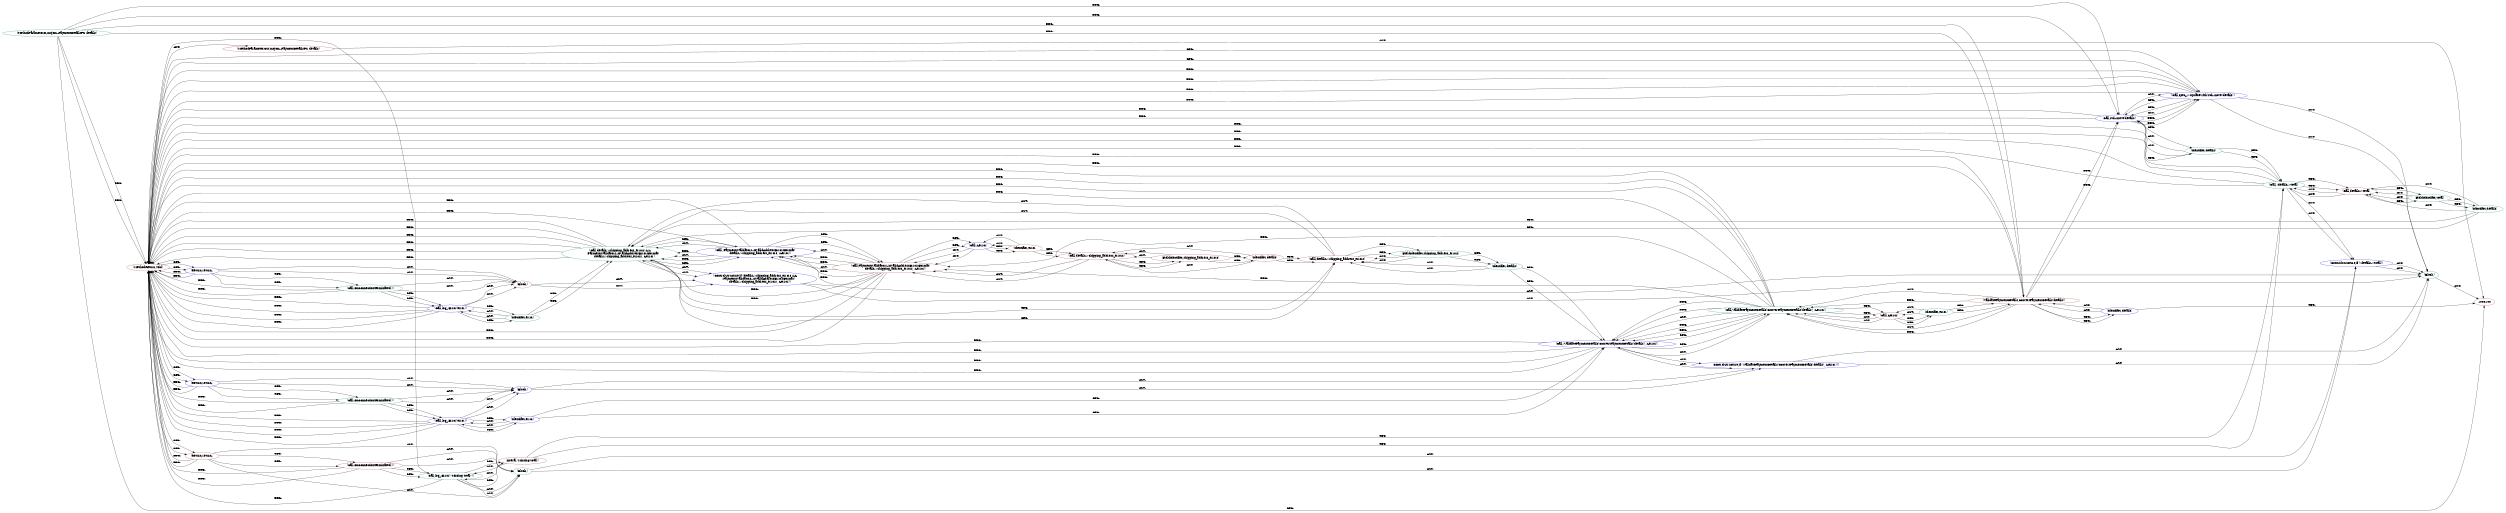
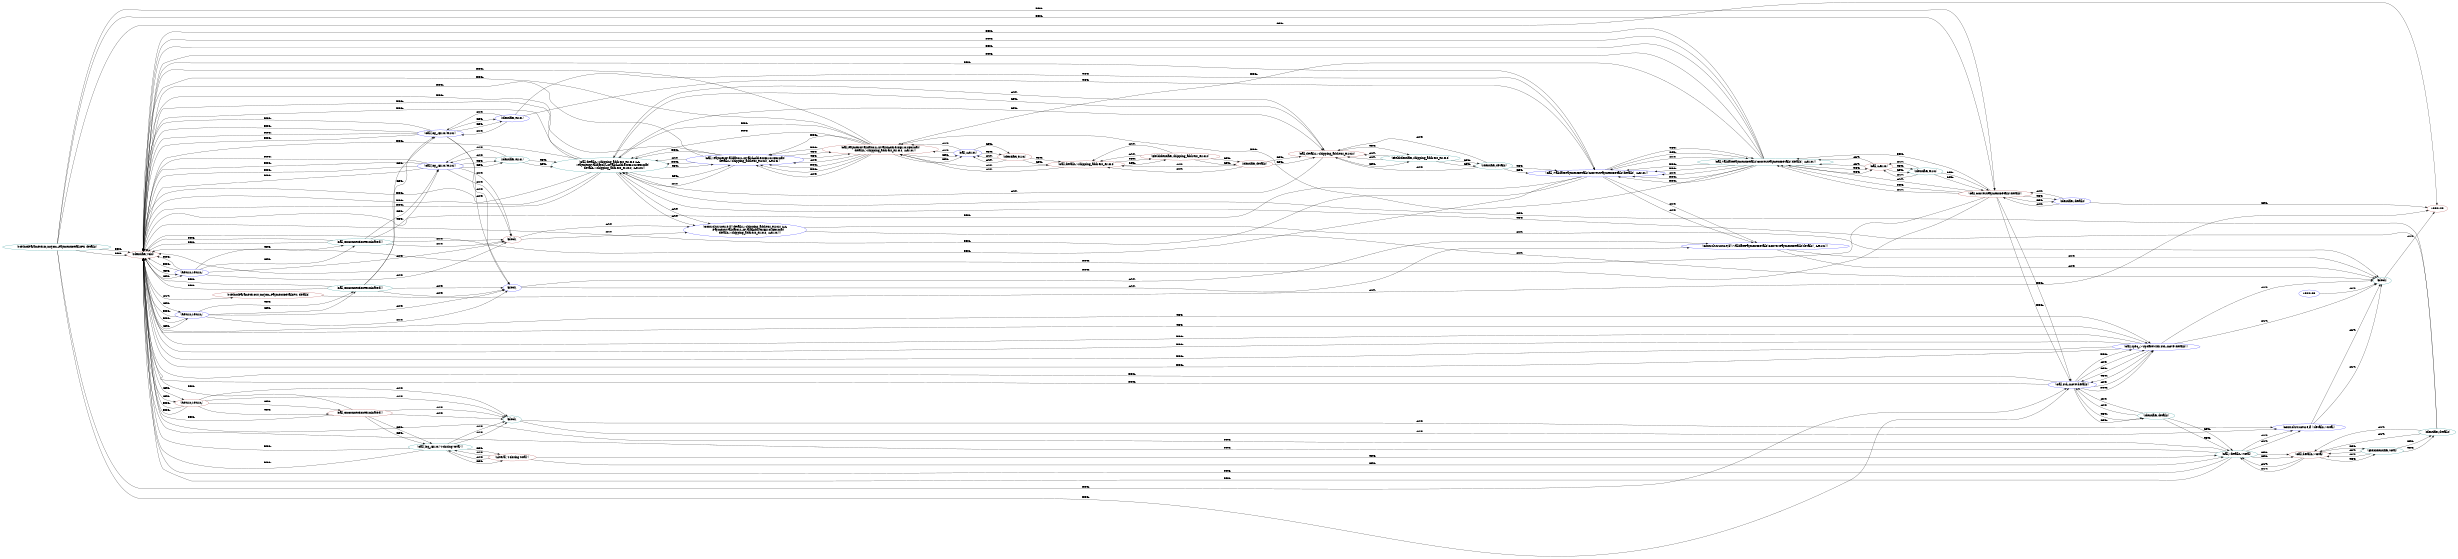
(148, 267) -> (143, 255)
none -> (2309, 294)
(2024, 301) -> (1995, 194)
